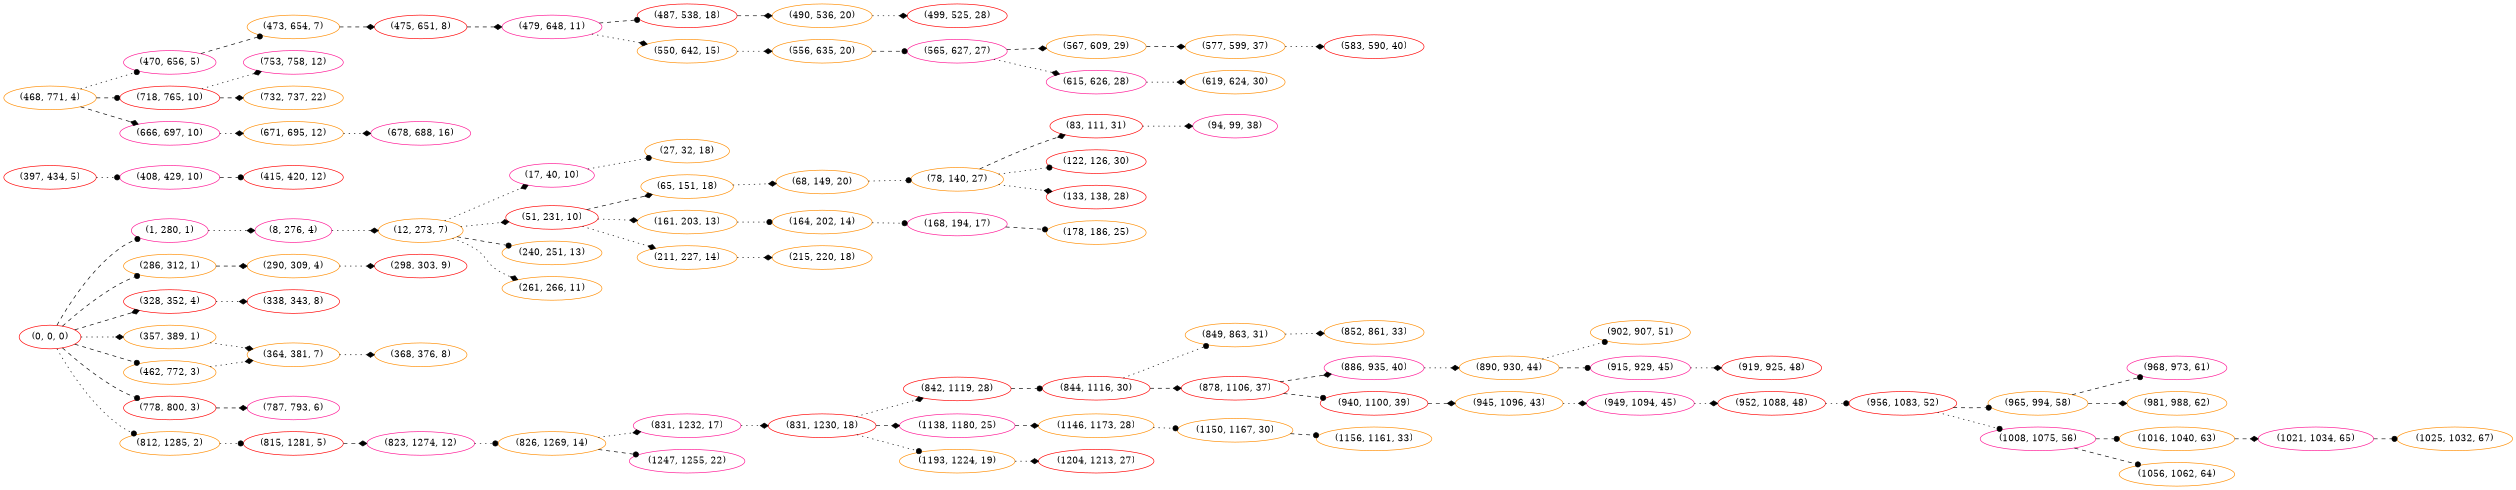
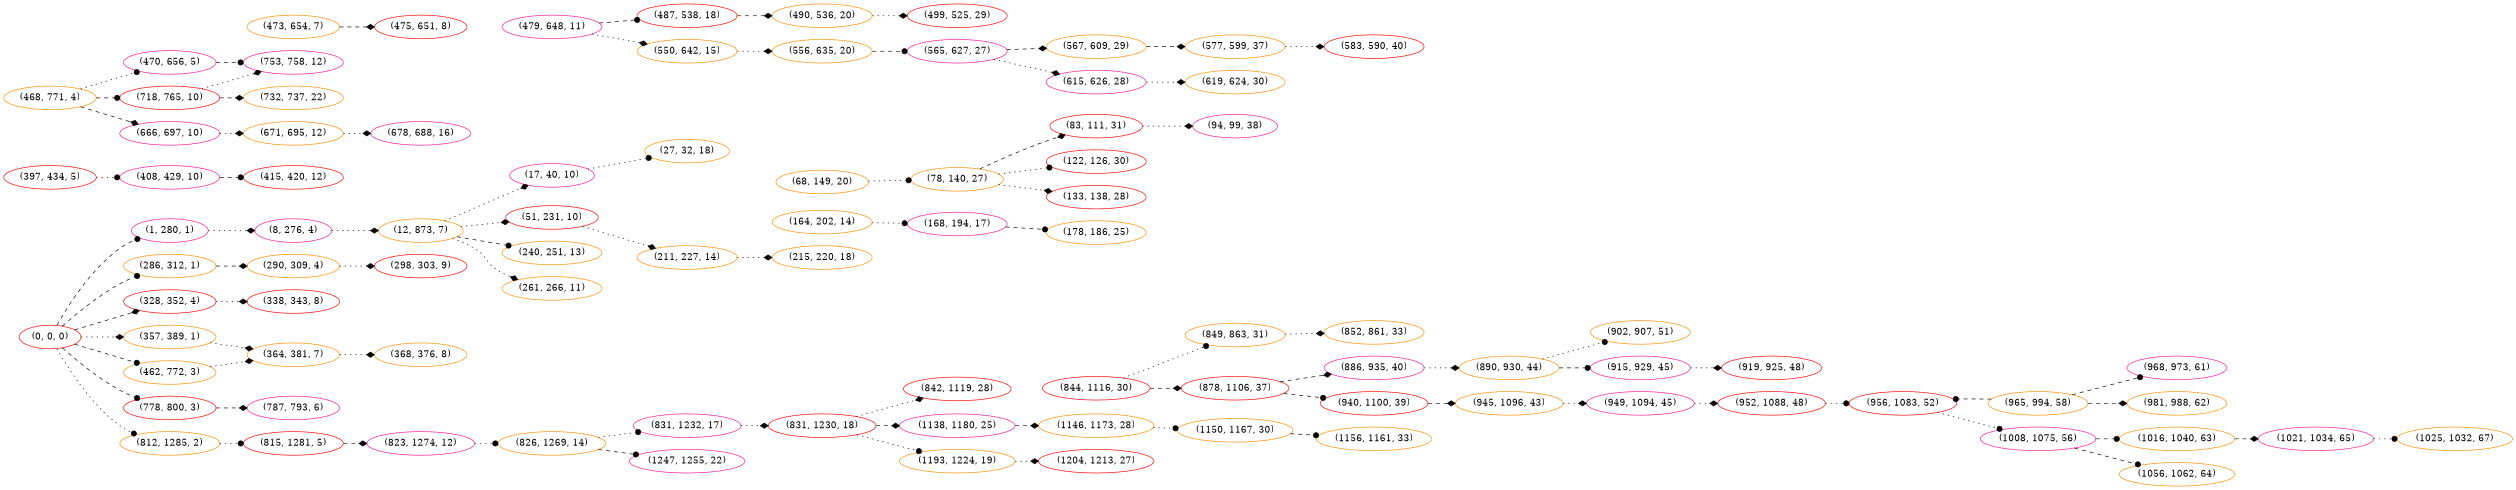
(957, 16) -> (957, 16)
(480, 27) -> none
(229, 45) -> (227, 62)
(687, 187) -> none
(687, 222) -> none
(421, 231) -> (421, 231)
(1024, 389) -> none
(1969, 408) -> (1975, 399)
(616, 435) -> (616, 435)
(2383, 439) -> (2383, 439)
